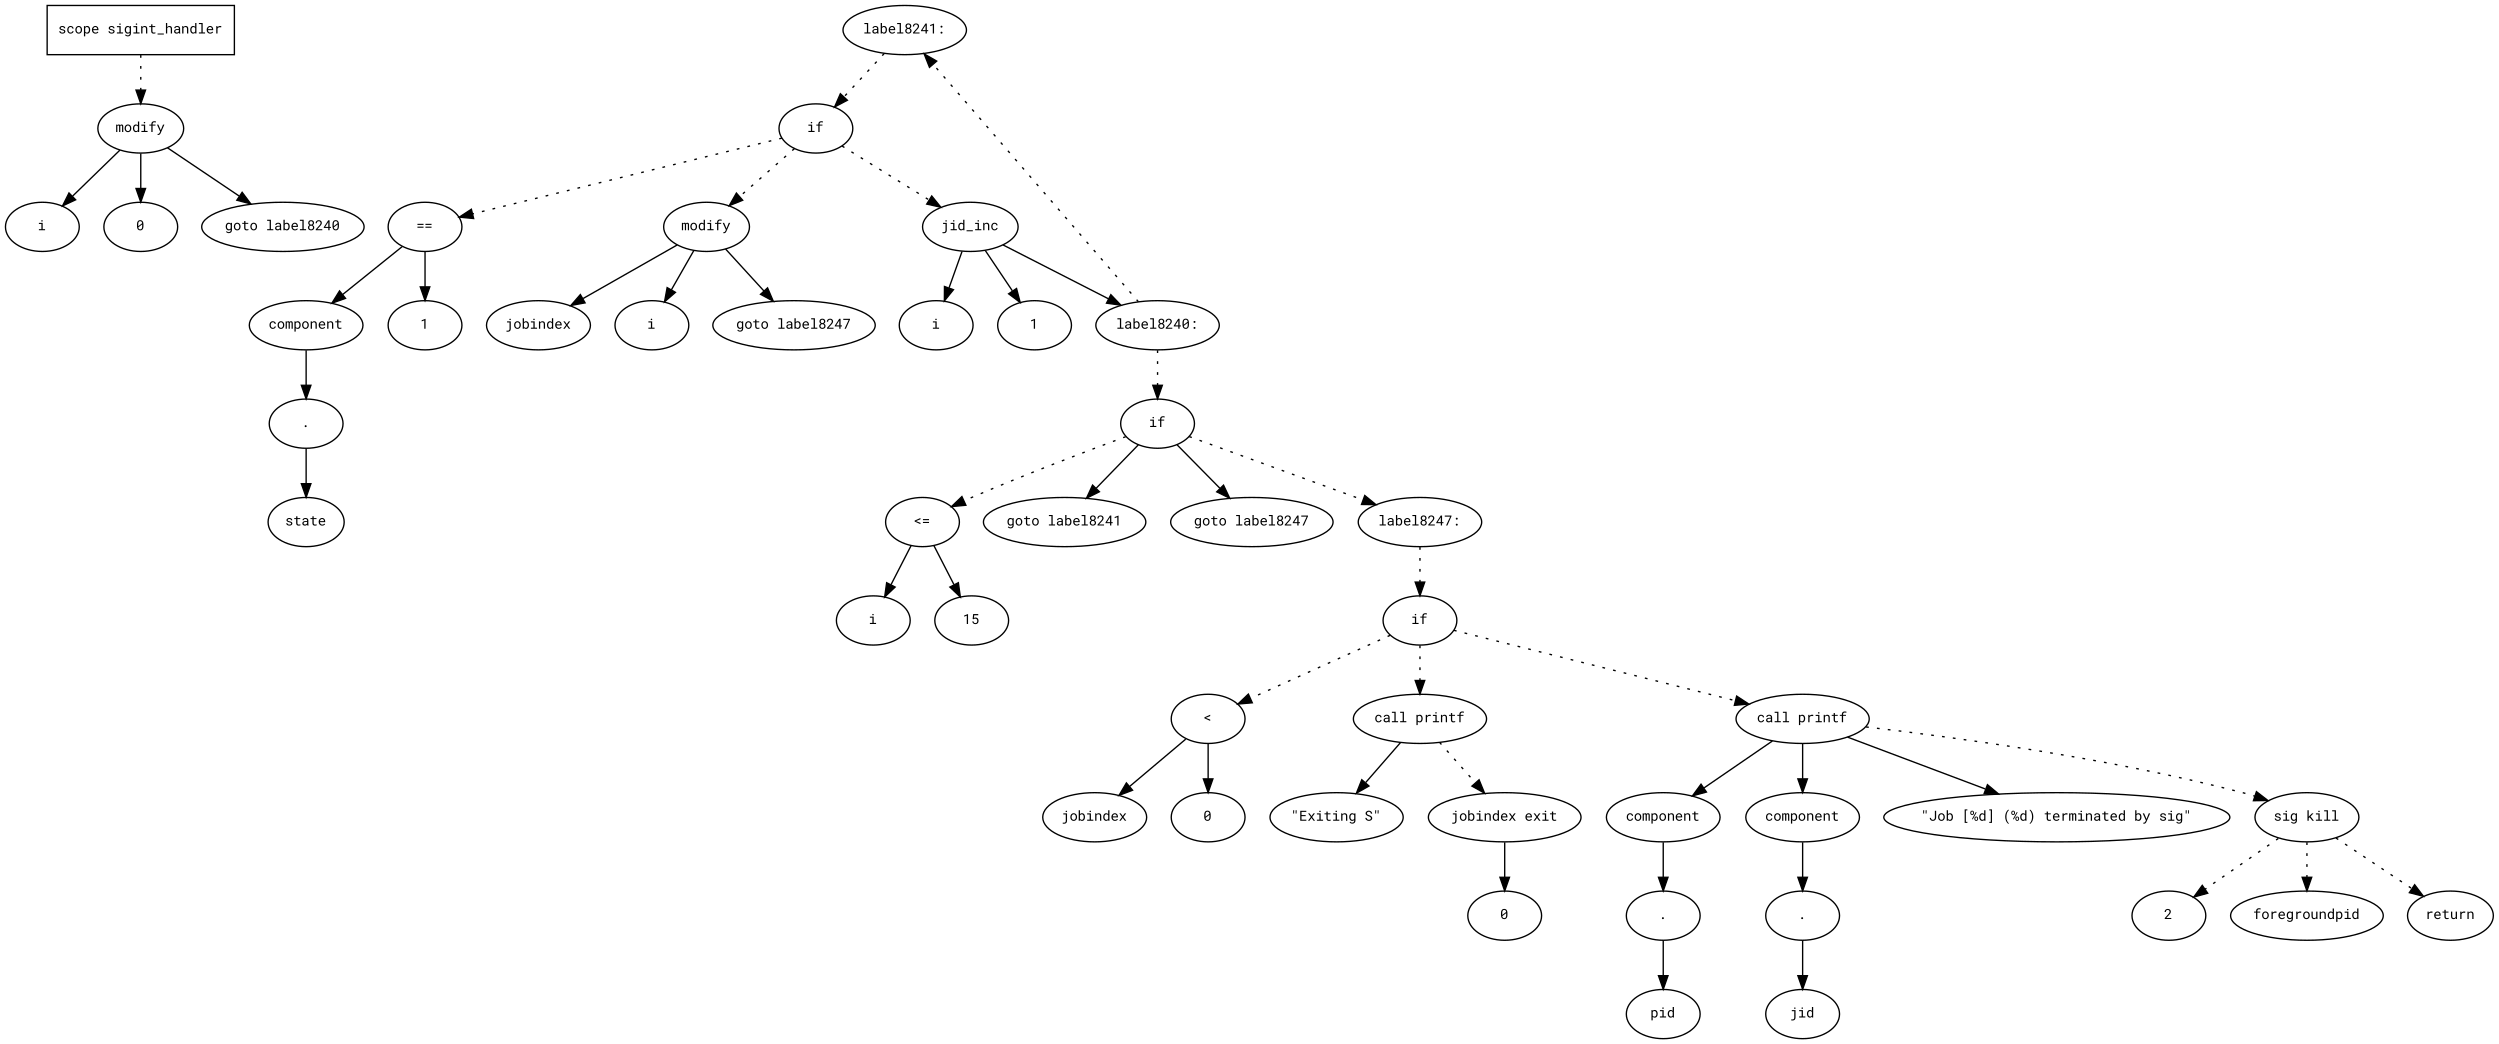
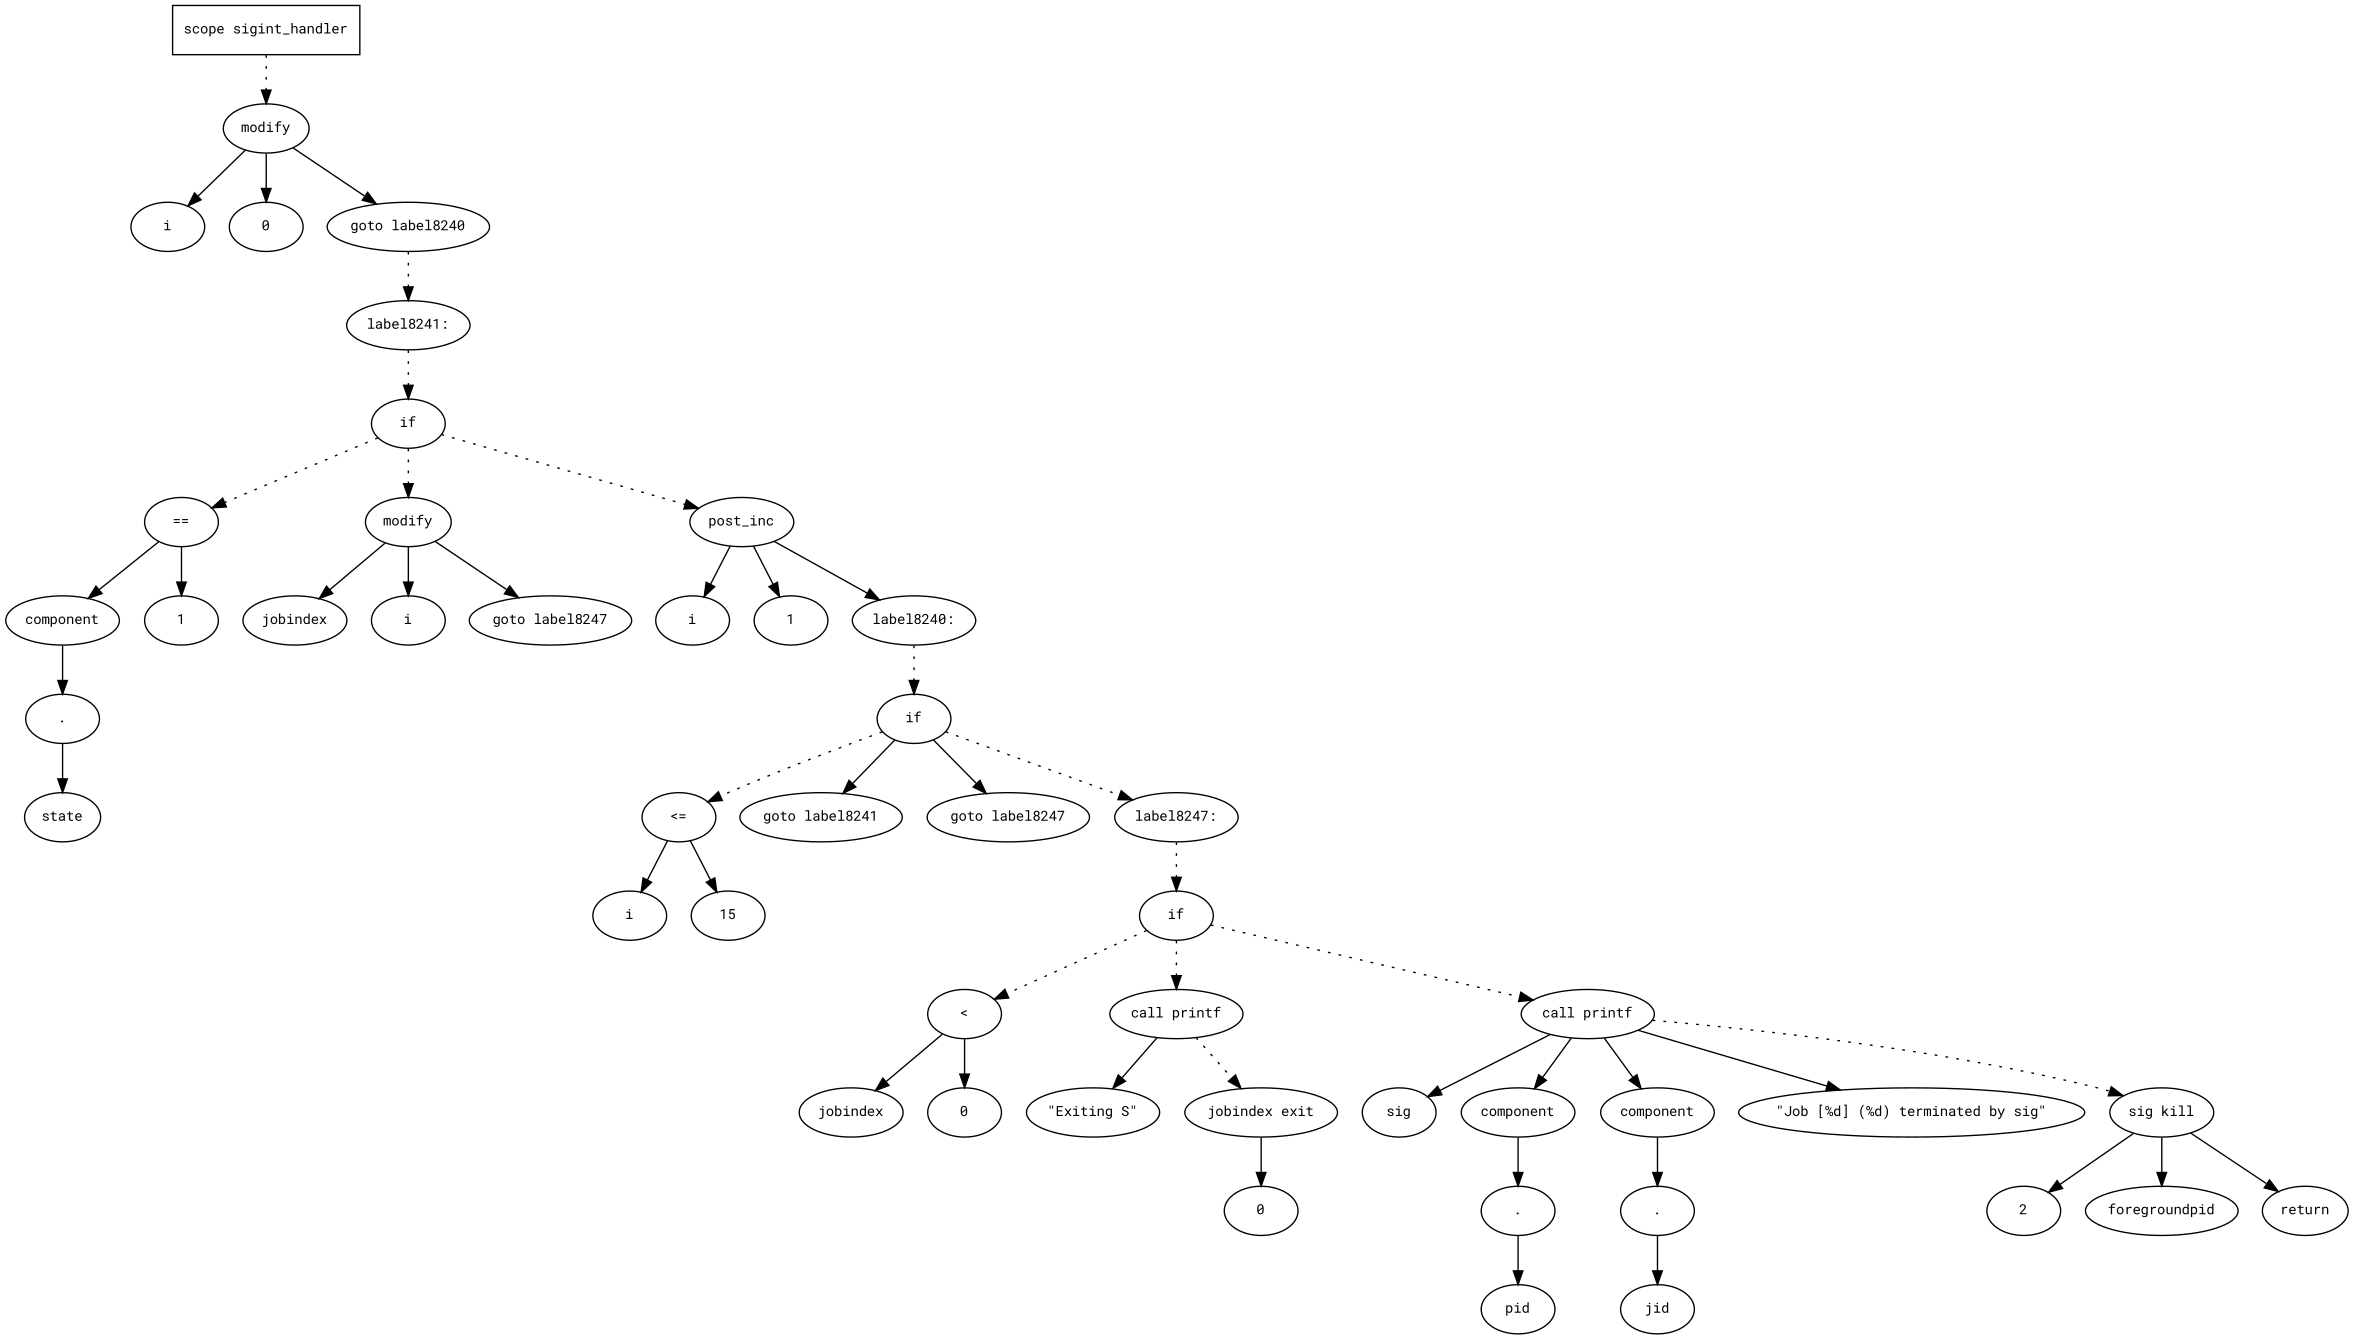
(1036, 183) -> (408, 269)
(970, 227) -> (742, 522)
(2307, 860) -> (2162, 1155)
(2374, 863) -> (2229, 1158)
(2242, 864) -> (2097, 1159)
none -> (1399, 1112)
